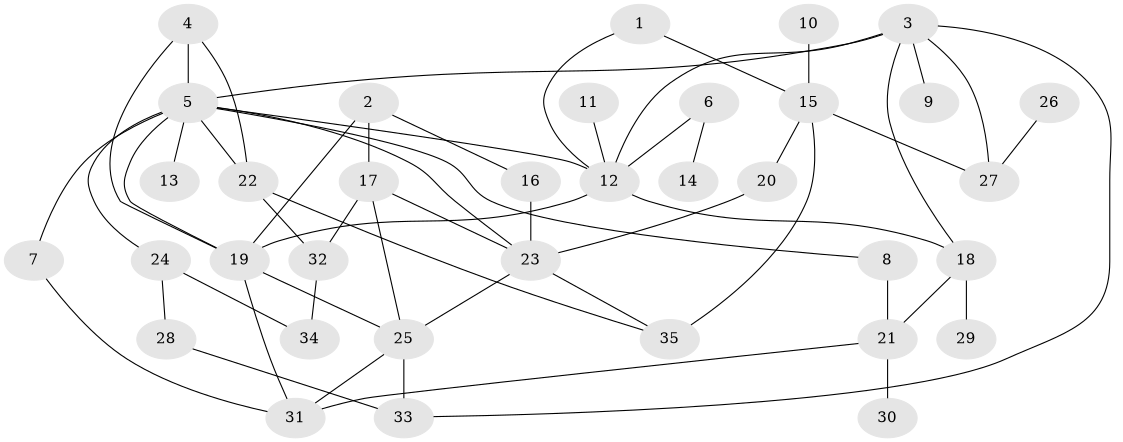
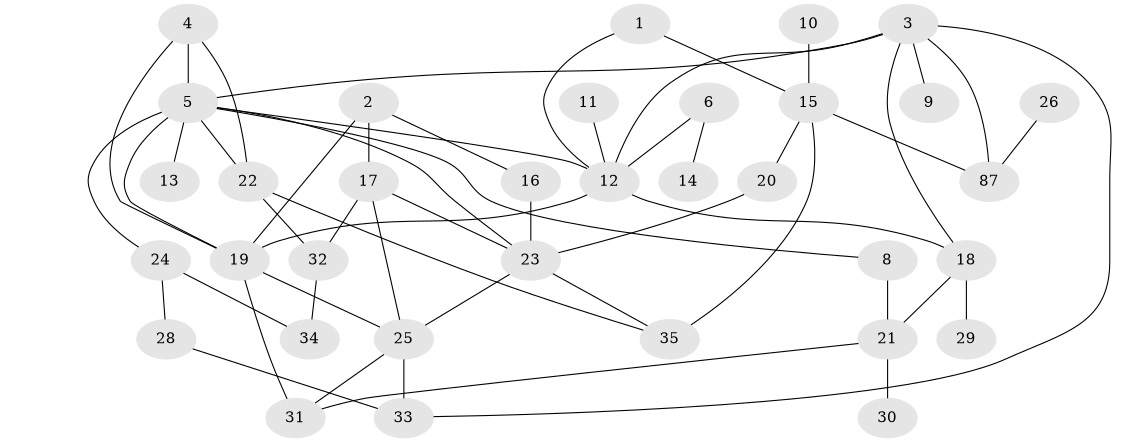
(989, 182) -> (989, 182)
(34, 260) -> none
